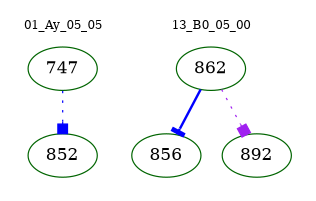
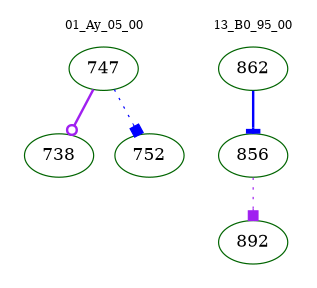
(63, 26) -> (104, 26)
(212, 26) -> (253, 26)
(231, 107) -> (253, 193)
none -> (59, 156)
(63, 156) -> (149, 156)
